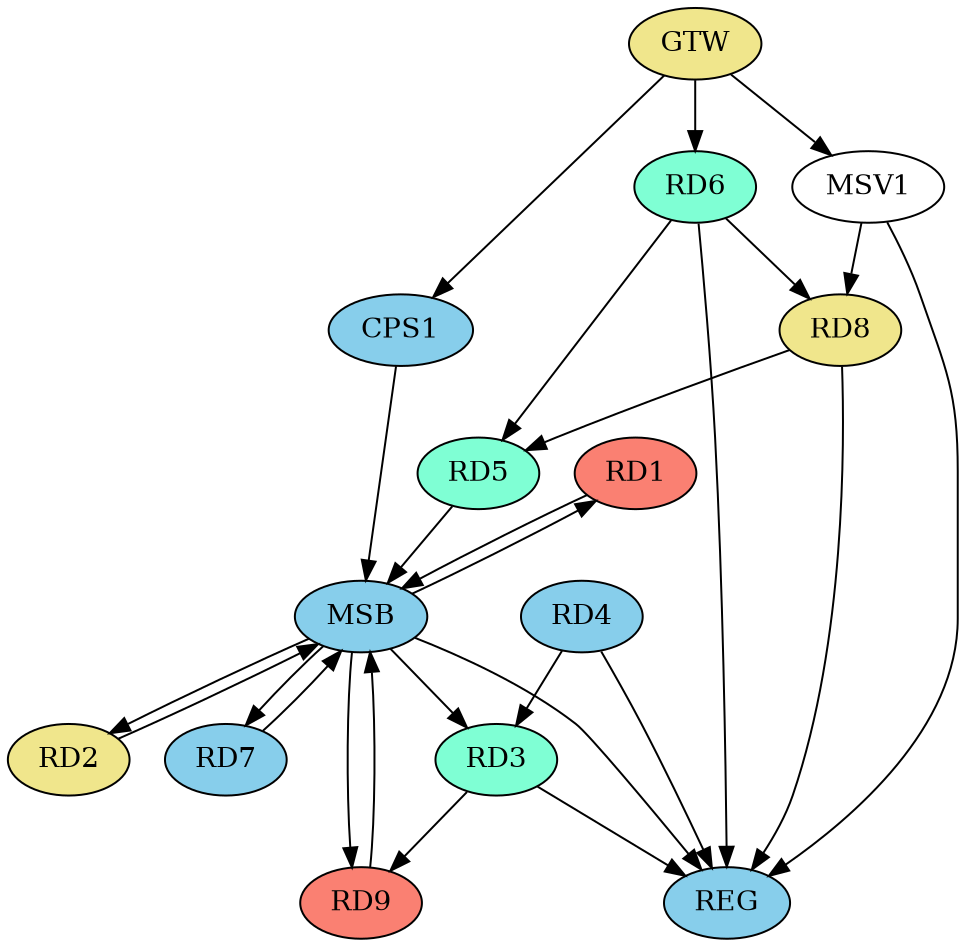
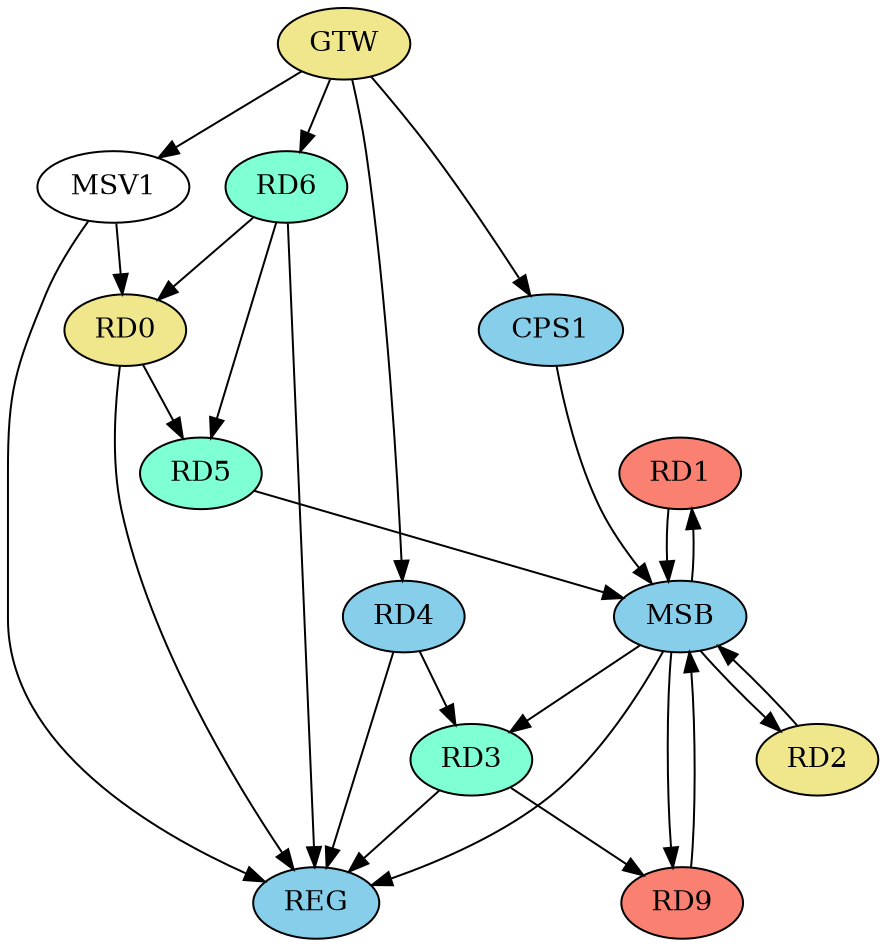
none -> (385, 319)
(840, 330) -> (125, 330)
(226, 760) -> none
